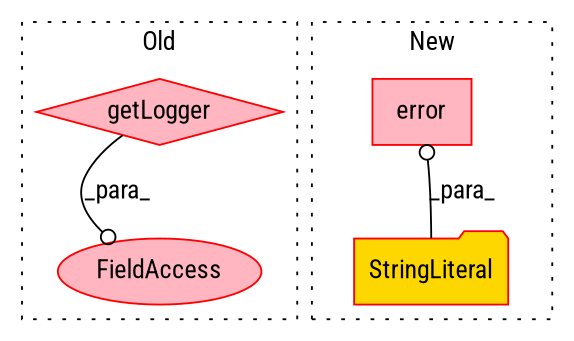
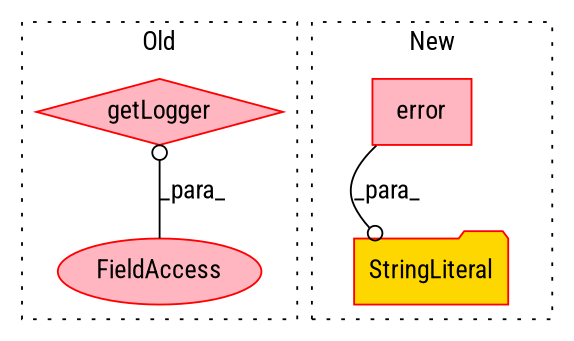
(84, 180) -> (160, 199)
(430, 199) -> (351, 185)
